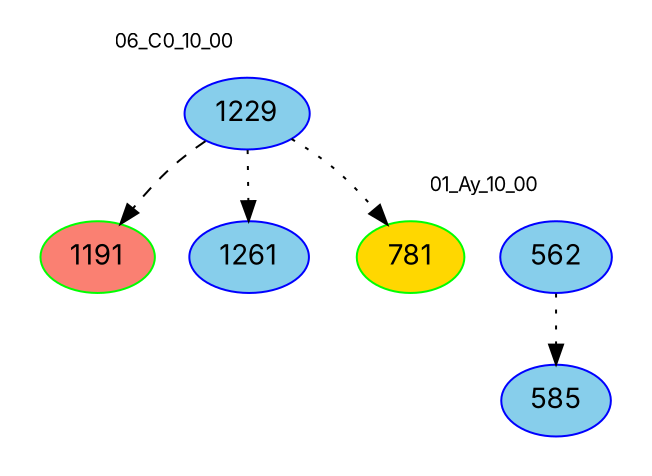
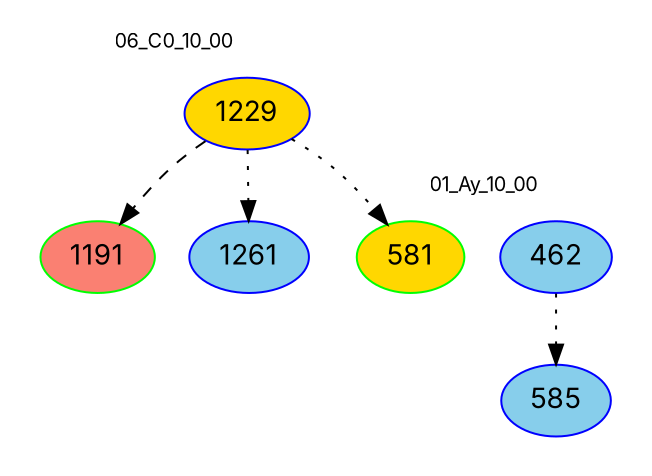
(247, 114) -> (247, 114)
(411, 257) -> (411, 257)
(556, 257) -> (556, 257)
